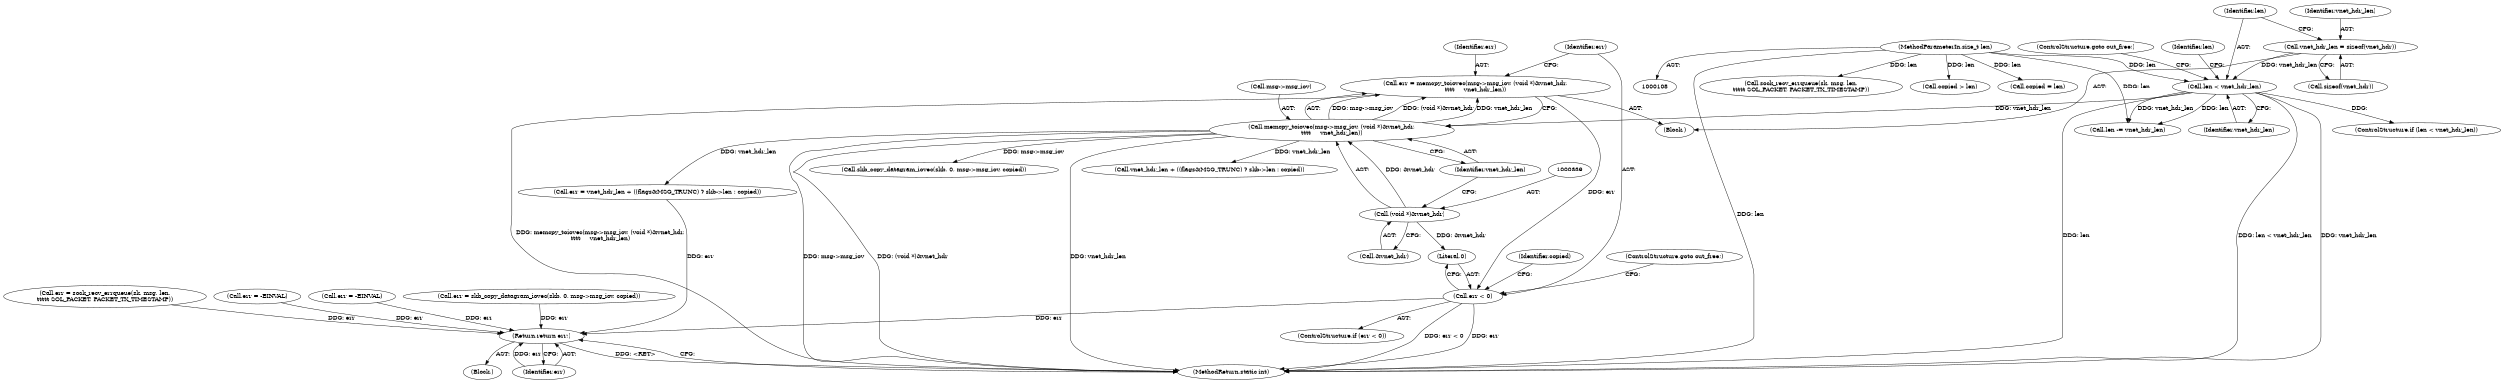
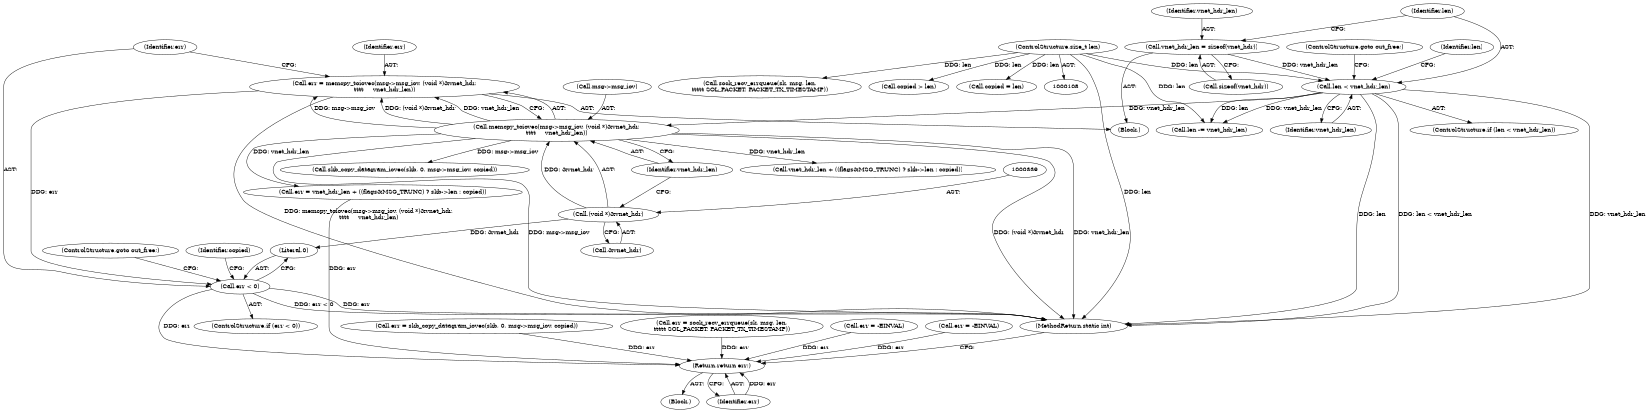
(1945, 47) -> (1058, 47)
(2360, 109) -> (1440, 109)
(866, 367) -> none
